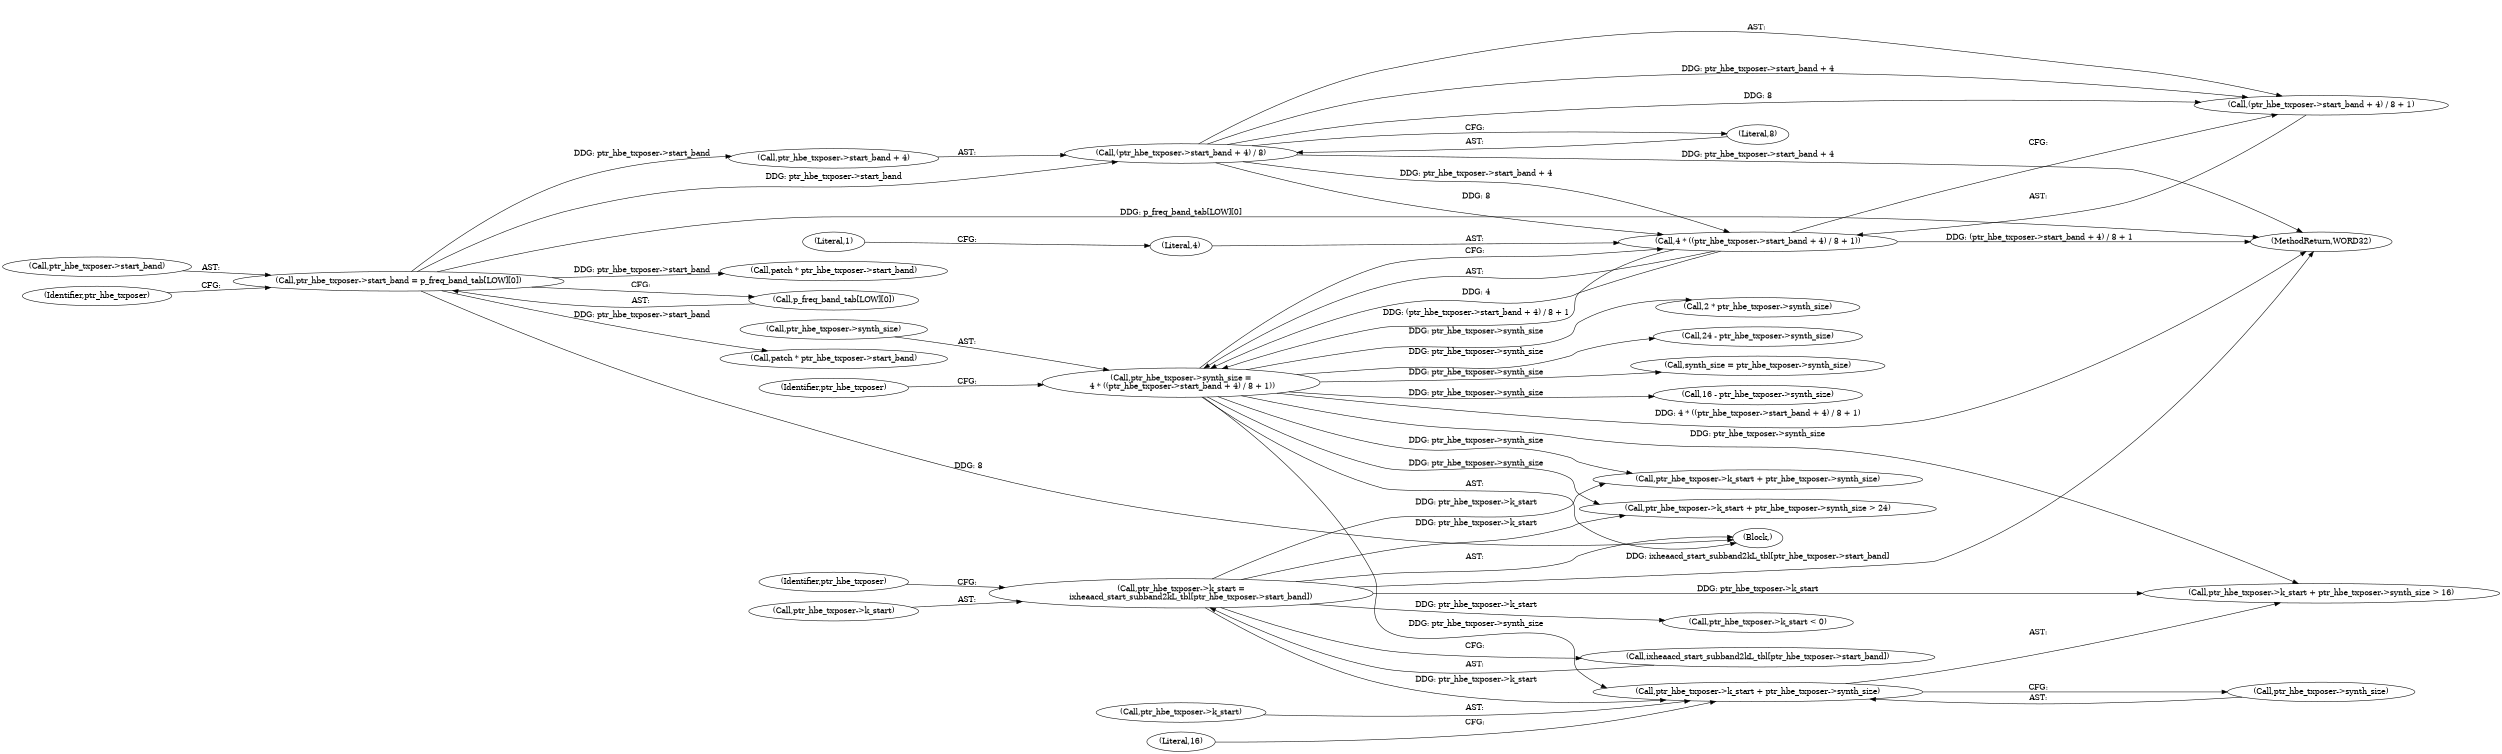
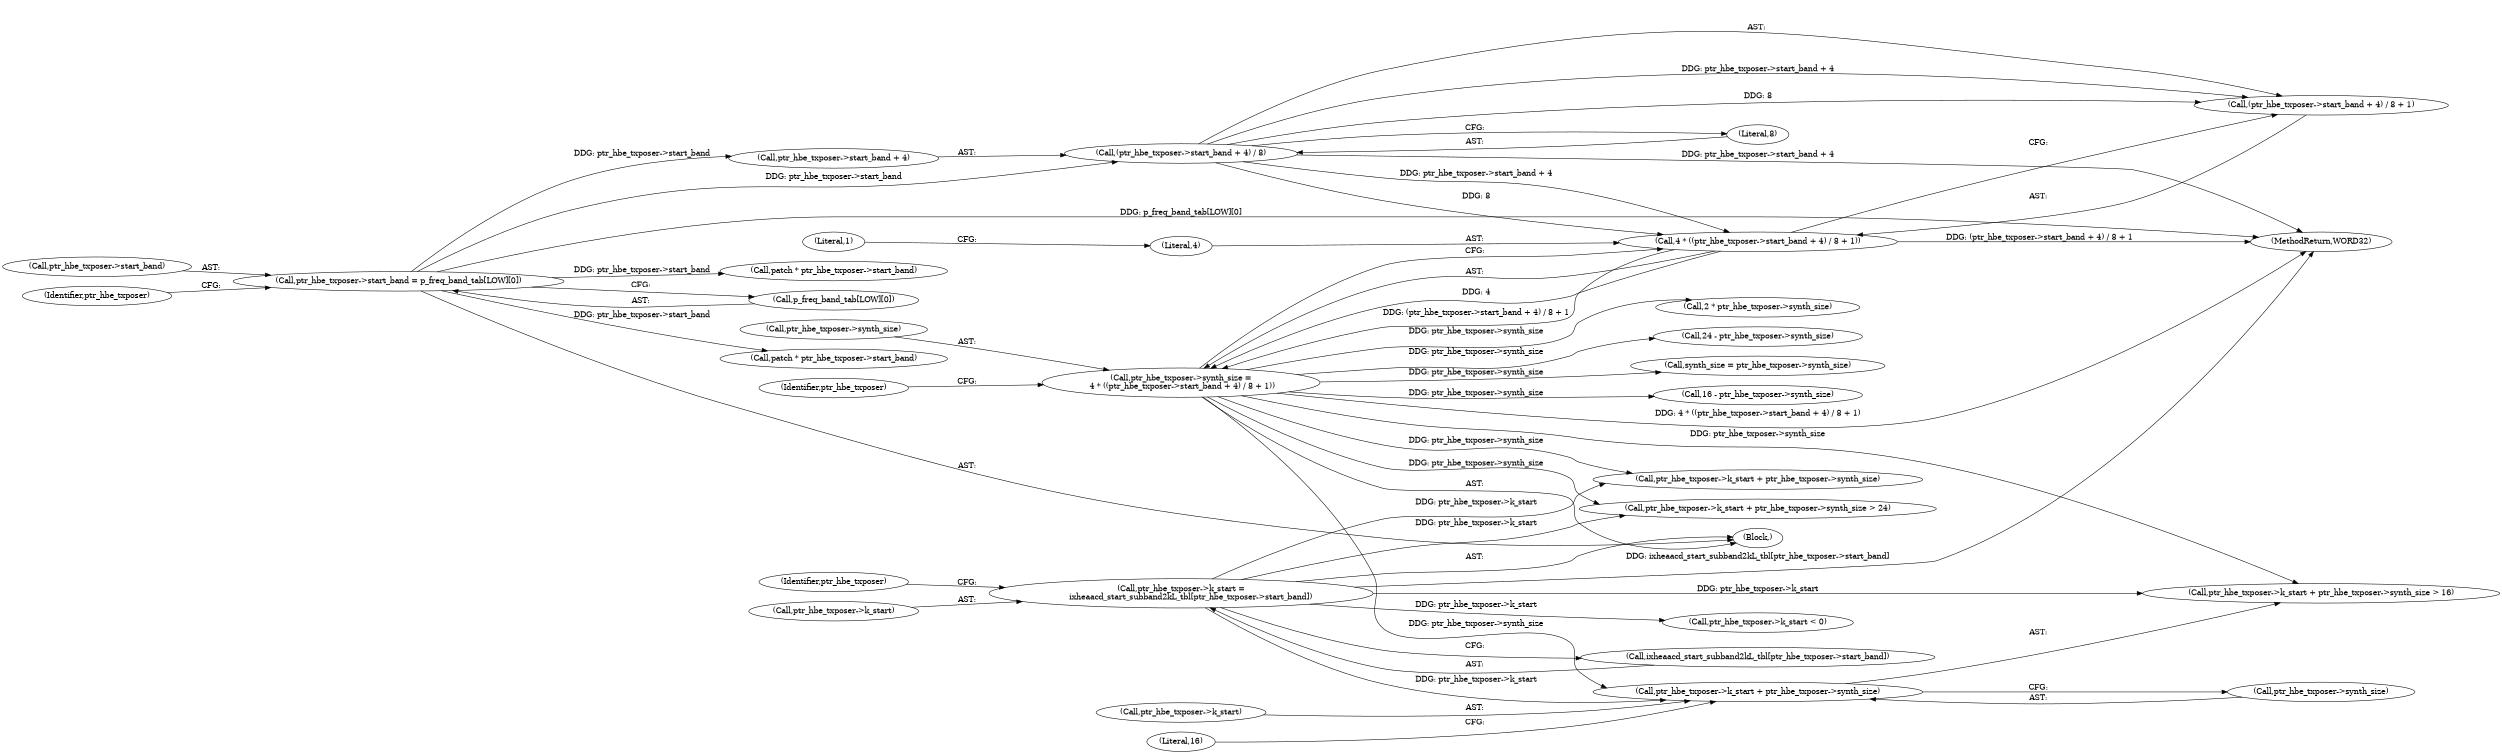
(968, 466) -> (968, 466)
